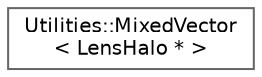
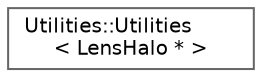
(131, 39) -> (131, 39)
